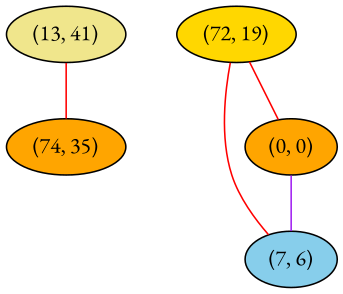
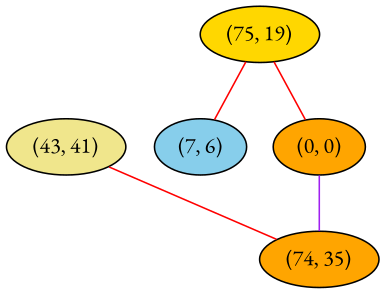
(66, 34) -> (66, 147)
(236, 34) -> (260, 34)
(291, 203) -> (319, 203)
